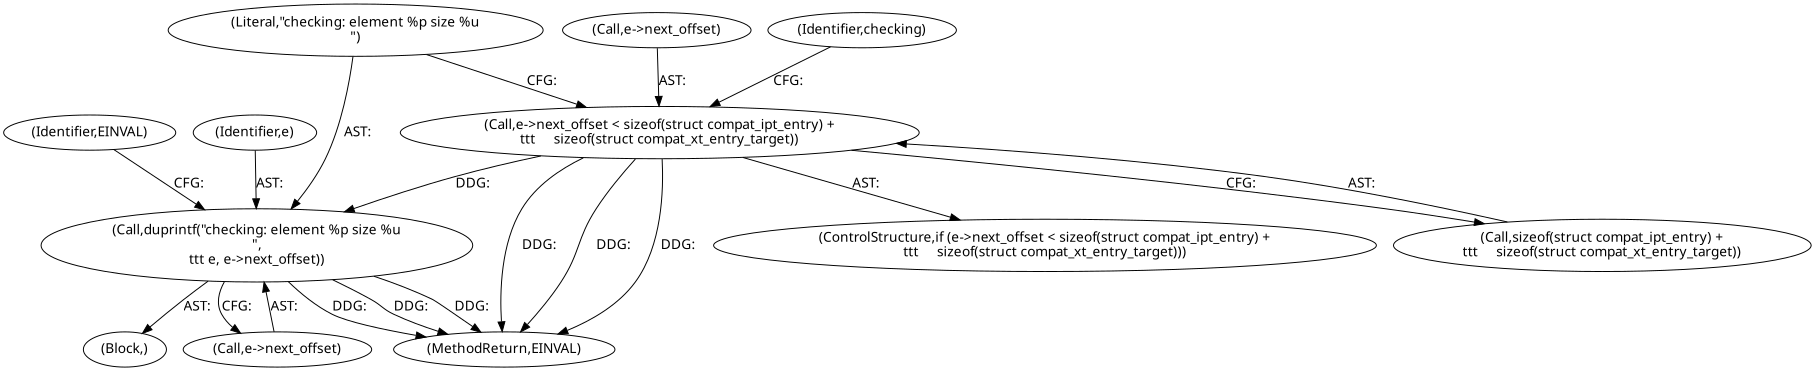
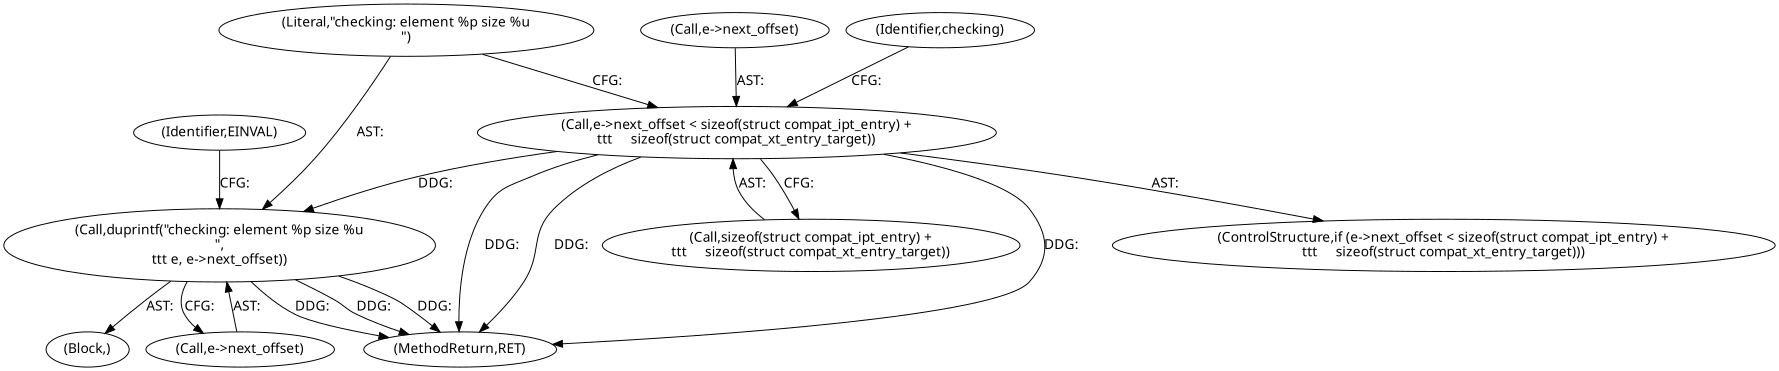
(255, 133) -> none
(504, 349) -> (460, 349)
